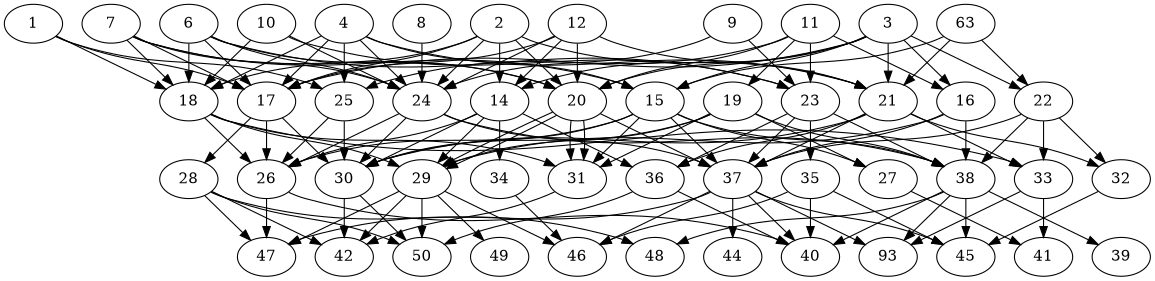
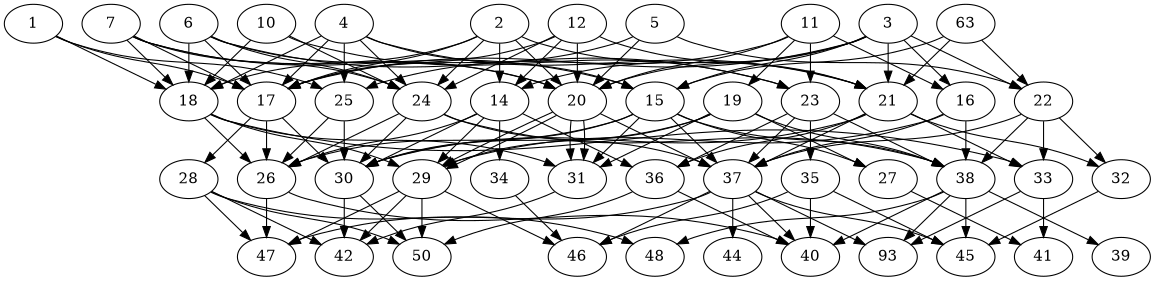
(422, 24) -> none
none -> (655, 24)
(733, 24) -> none
(500, 257) -> none
